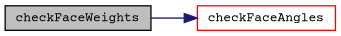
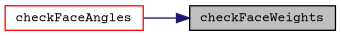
(168, 18) -> (160, 18)
